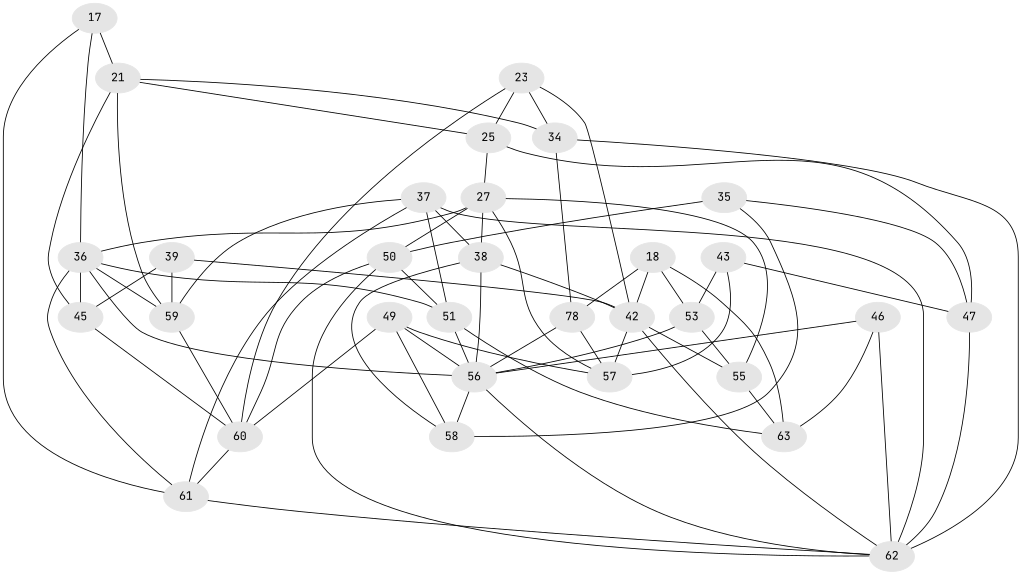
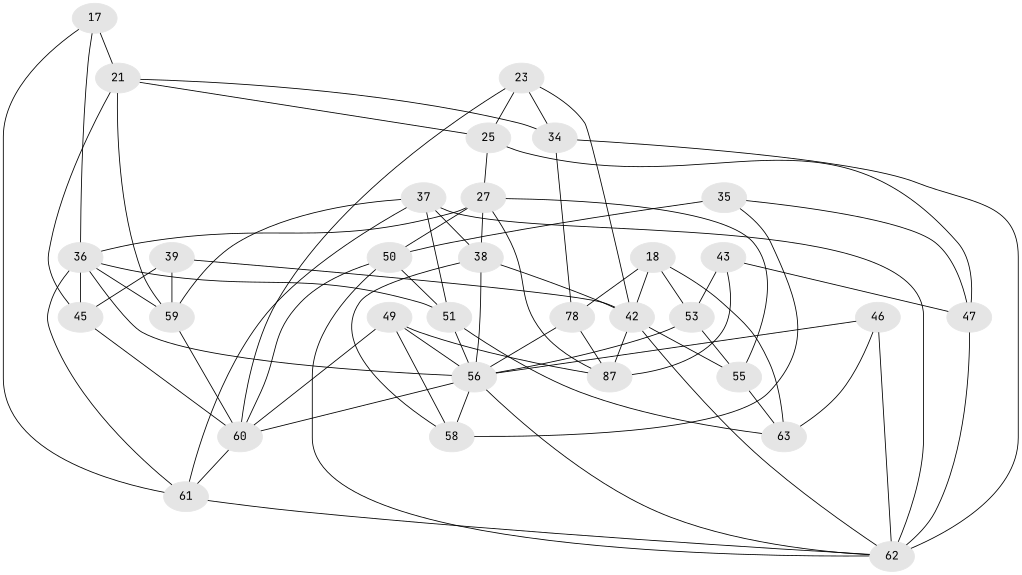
(610, 377) -> (610, 377)
none -> (357, 407)
